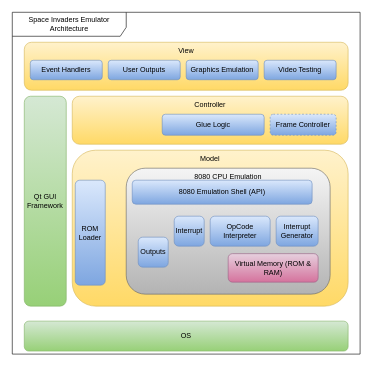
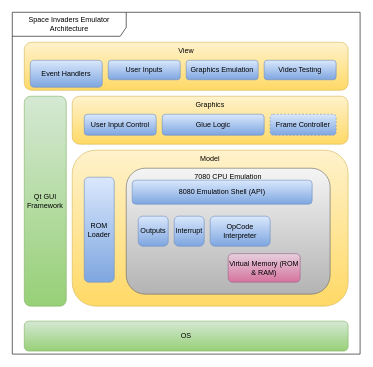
(66, 70) -> (66, 74)
(144, 70) -> (144, 70)
(210, 105) -> (210, 105)
none -> (120, 125)
(228, 177) -> (228, 177)
(297, 231) -> none
(90, 233) -> (99, 230)
(153, 252) -> (153, 231)
(273, 268) -> (264, 268)
